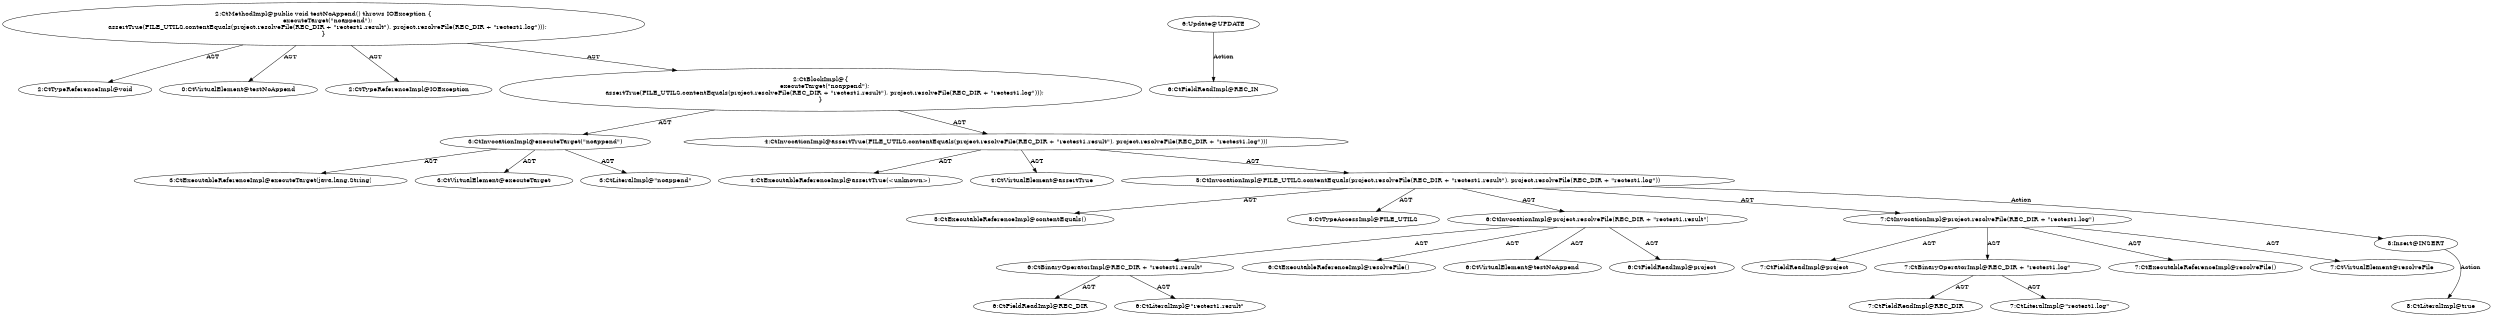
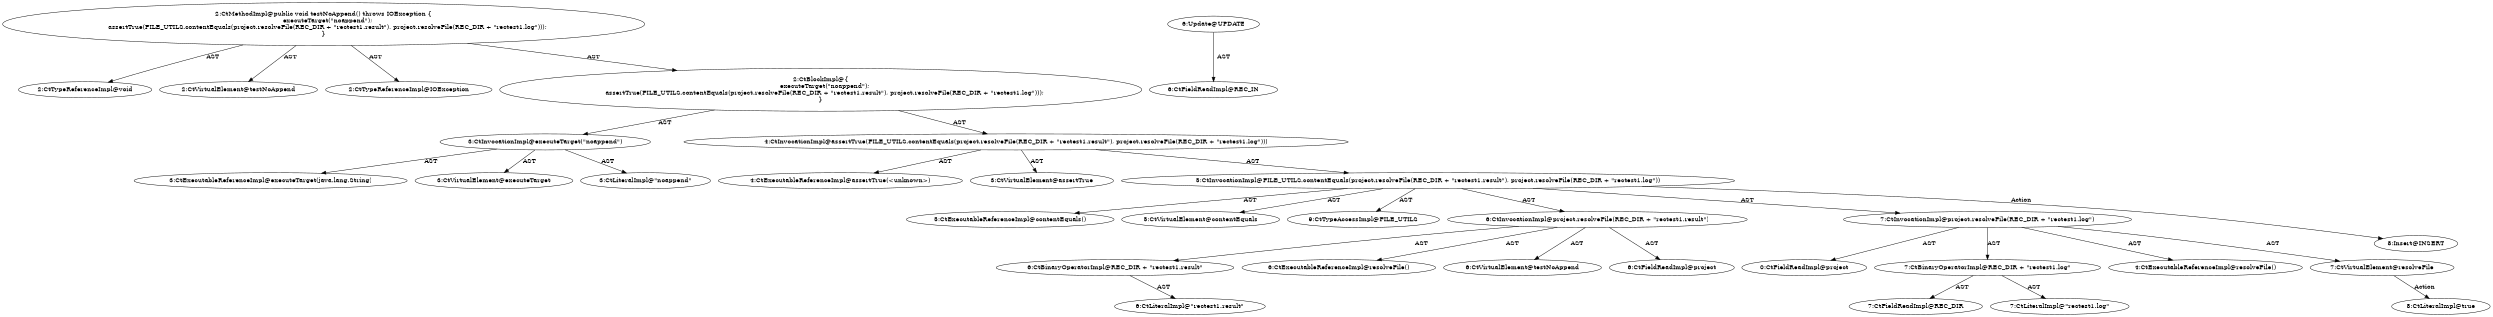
(1224, 57) -> (1224, 57)
(239, 90) -> (239, 90)
(1042, 181) -> (1042, 181)
none -> (1201, 219)
(1363, 219) -> (1363, 219)
(1804, 268) -> (1804, 268)
(2206, 268) -> (2206, 268)
(2461, 270) -> (2410, 286)
(1040, 306) -> none
